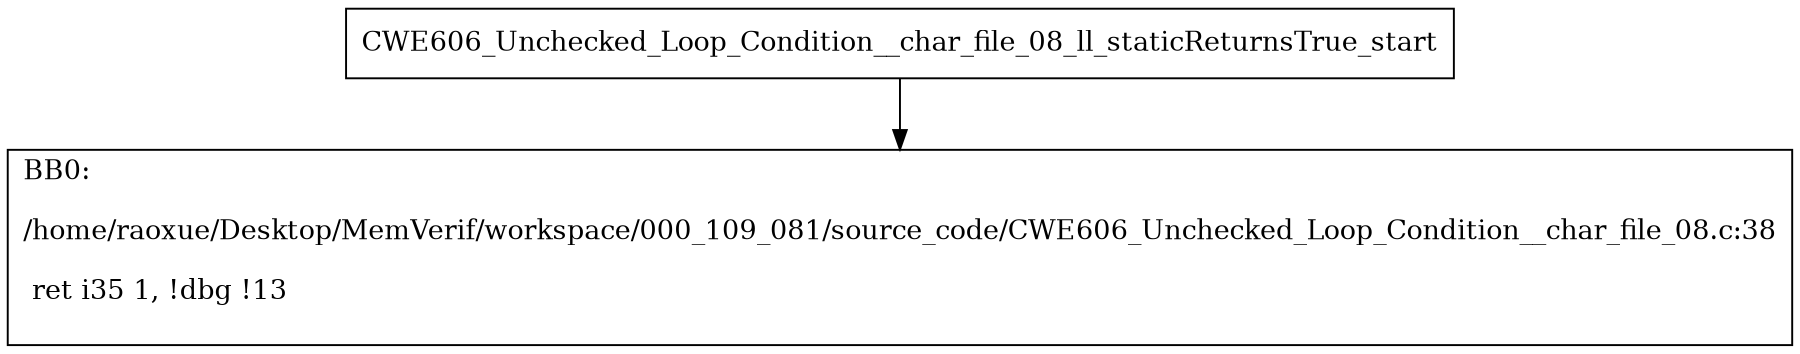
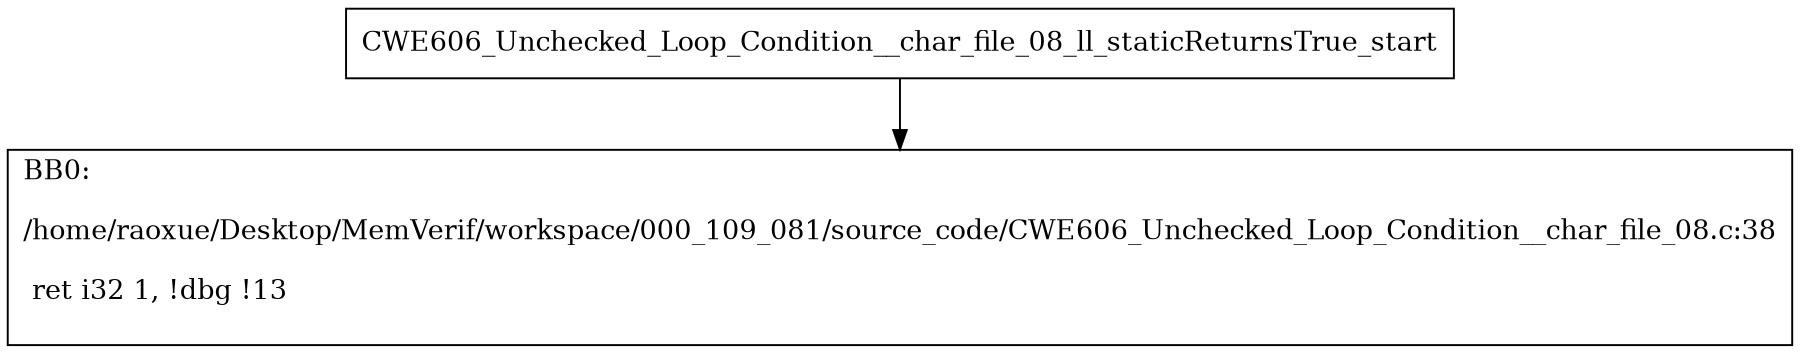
(156, 291) -> (156, 291)
